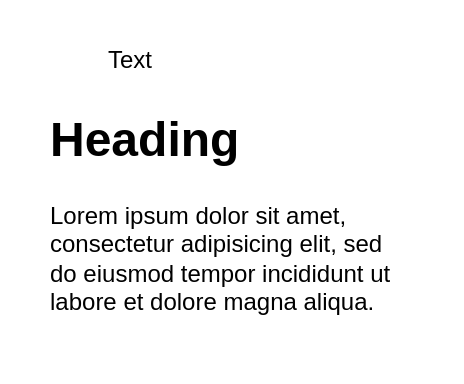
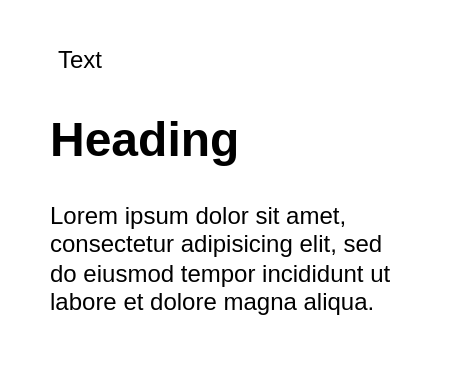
(131, 61) -> (81, 61)
